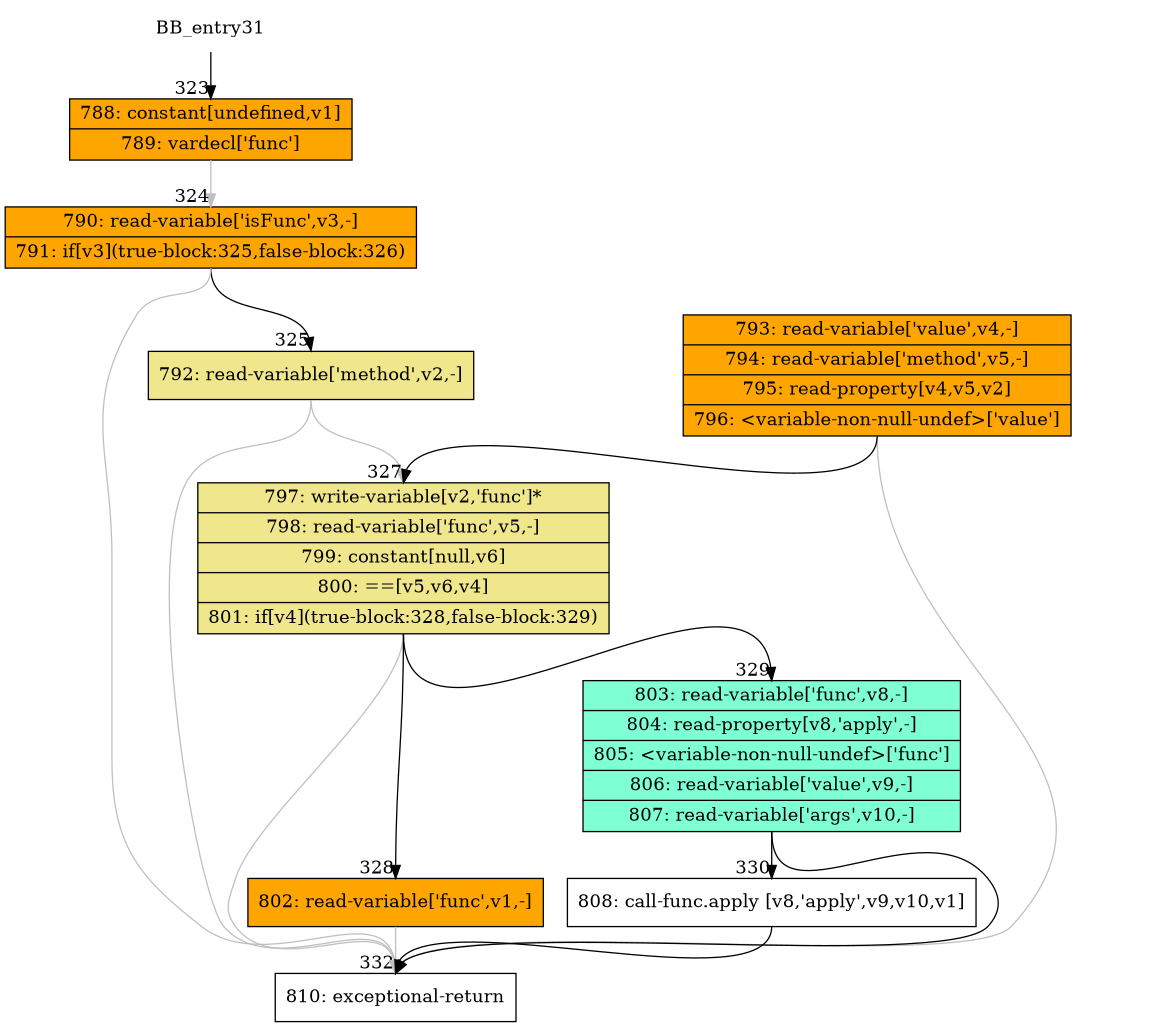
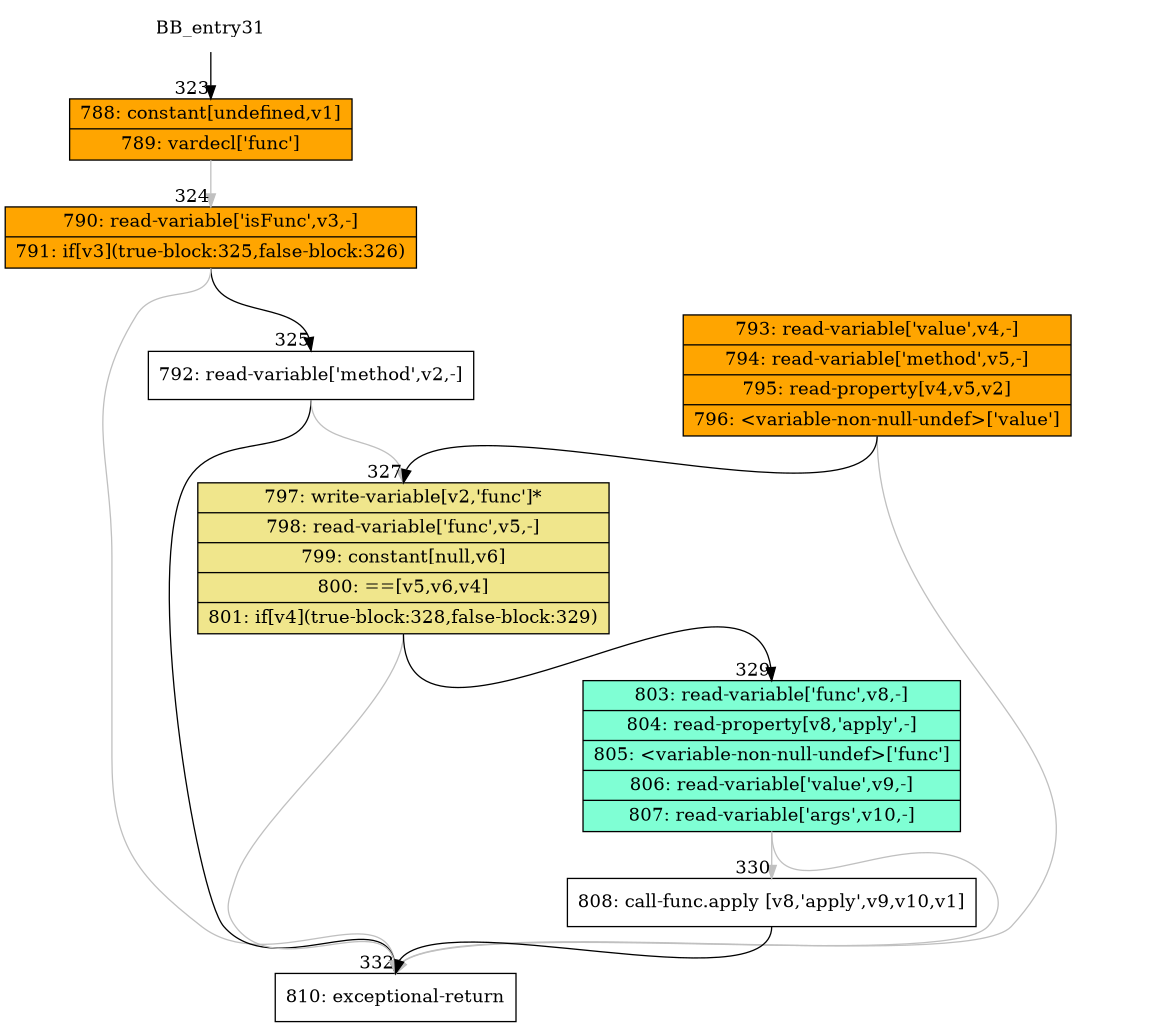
(311, 375) -> (311, 375)
(177, 719) -> (177, 719)
(772, 848) -> (772, 848)
(396, 903) -> none
(978, 930) -> (978, 930)
